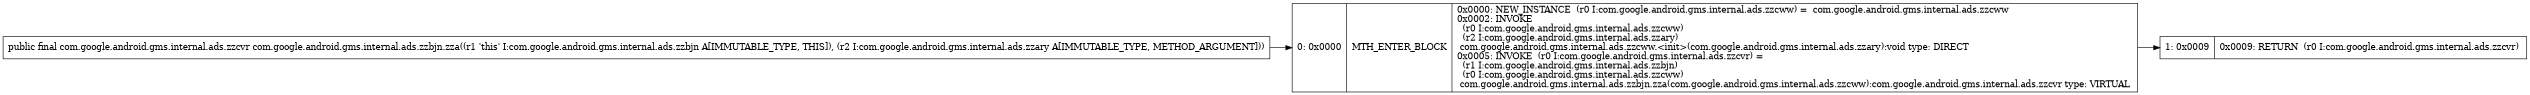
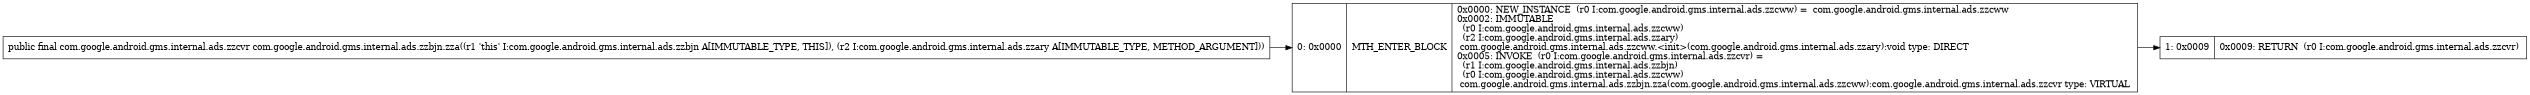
(1498, 20) -> (1508, 20)
